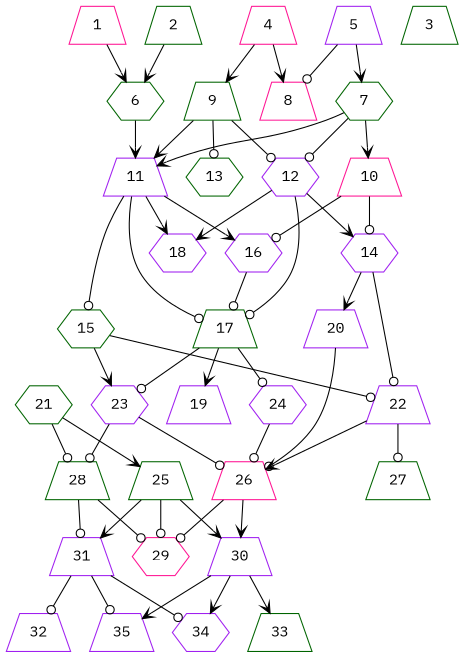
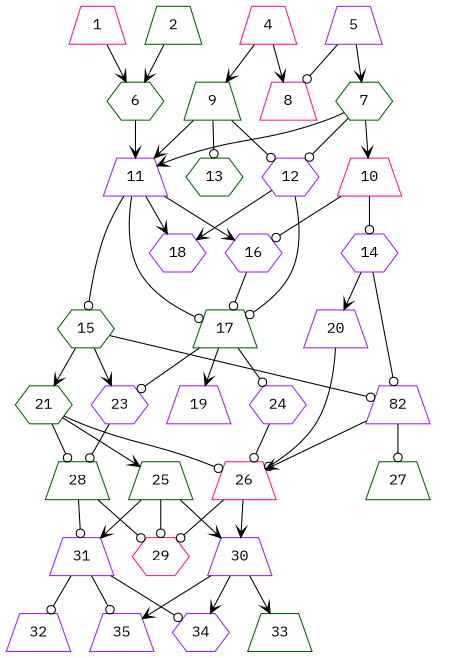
(430, 25) -> none
(328, 213) -> none
none -> (67, 362)
(398, 405) -> (398, 405)
(177, 440) -> (139, 442)
